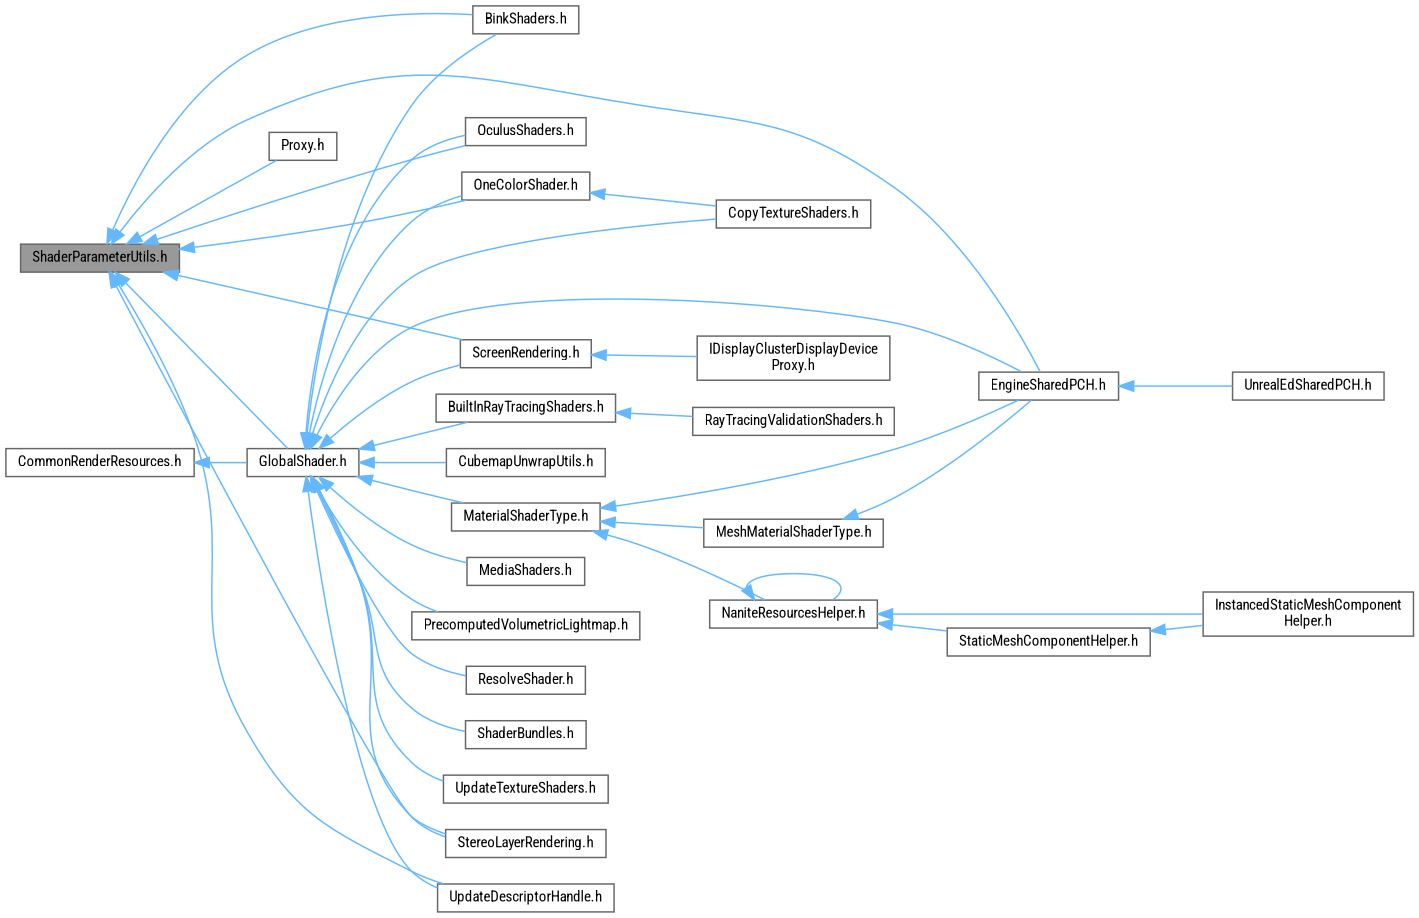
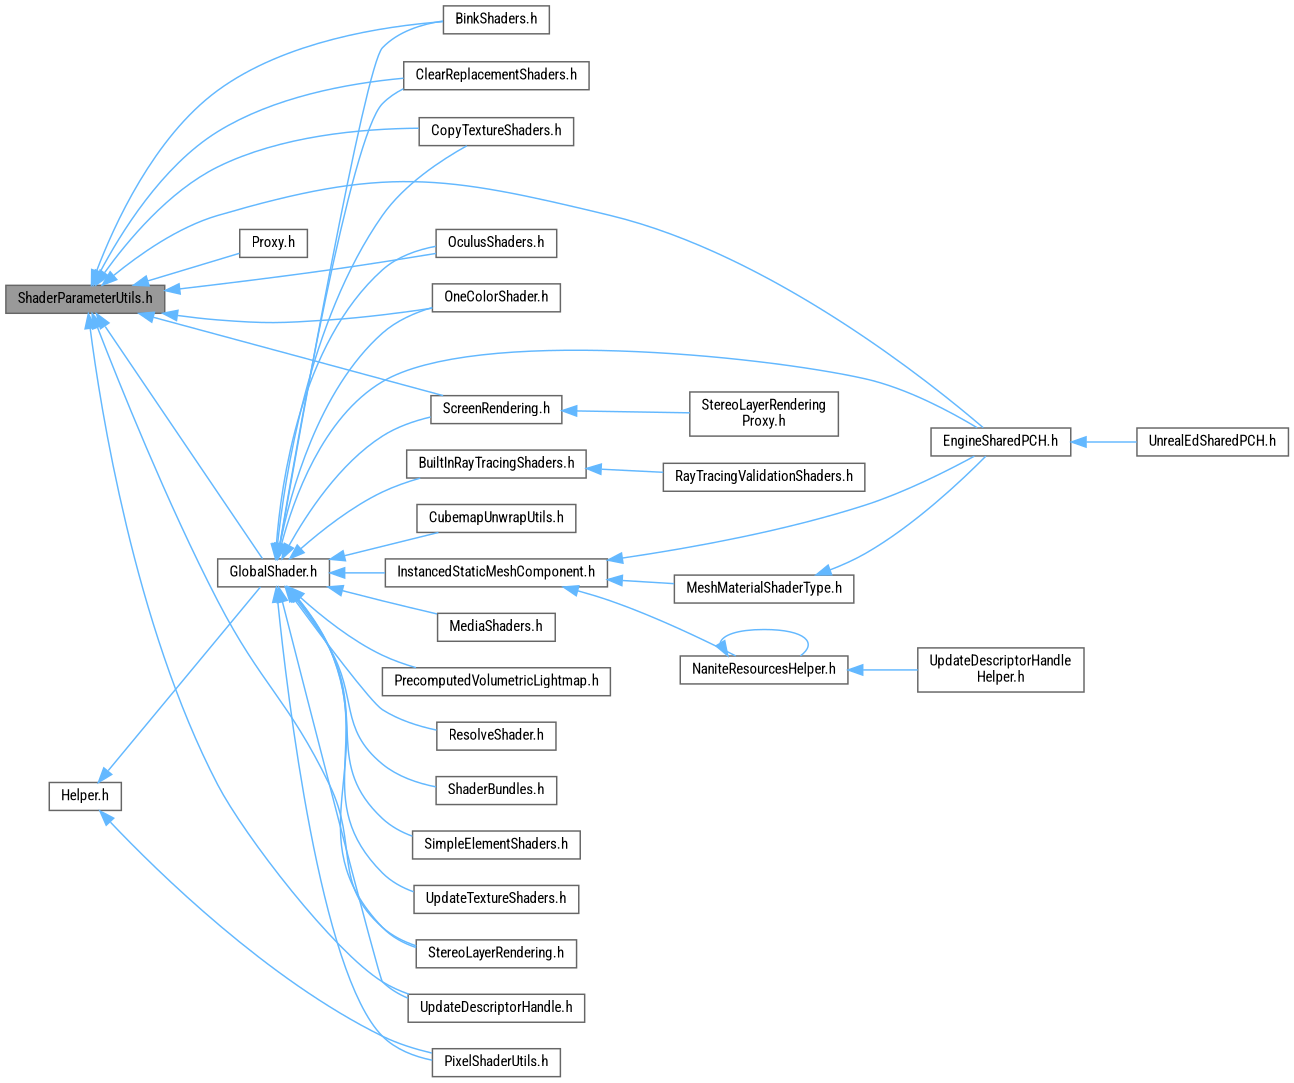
none -> (496, 76)
(661, 200) -> (241, 157)
(794, 358) -> (764, 414)
(100, 463) -> (85, 796)
(526, 517) -> (496, 573)
(1308, 614) -> (1001, 670)
(1049, 642) -> none
none -> (496, 845)
none -> (496, 1063)
